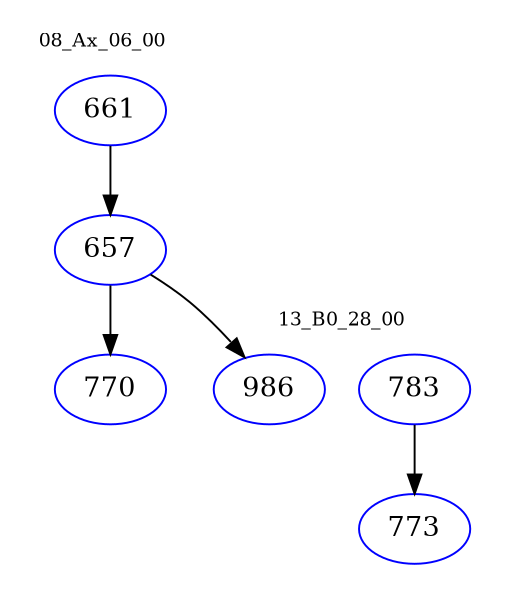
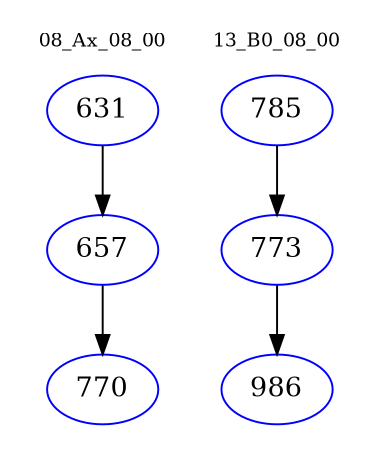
(103, 42) -> (103, 42)
(110, 110) -> (103, 110)
(211, 321) -> (277, 310)
(342, 321) -> (277, 42)
(415, 389) -> (277, 110)
